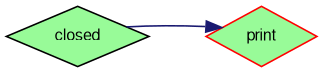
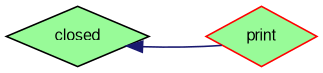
(166, 26) -> (182, 47)
